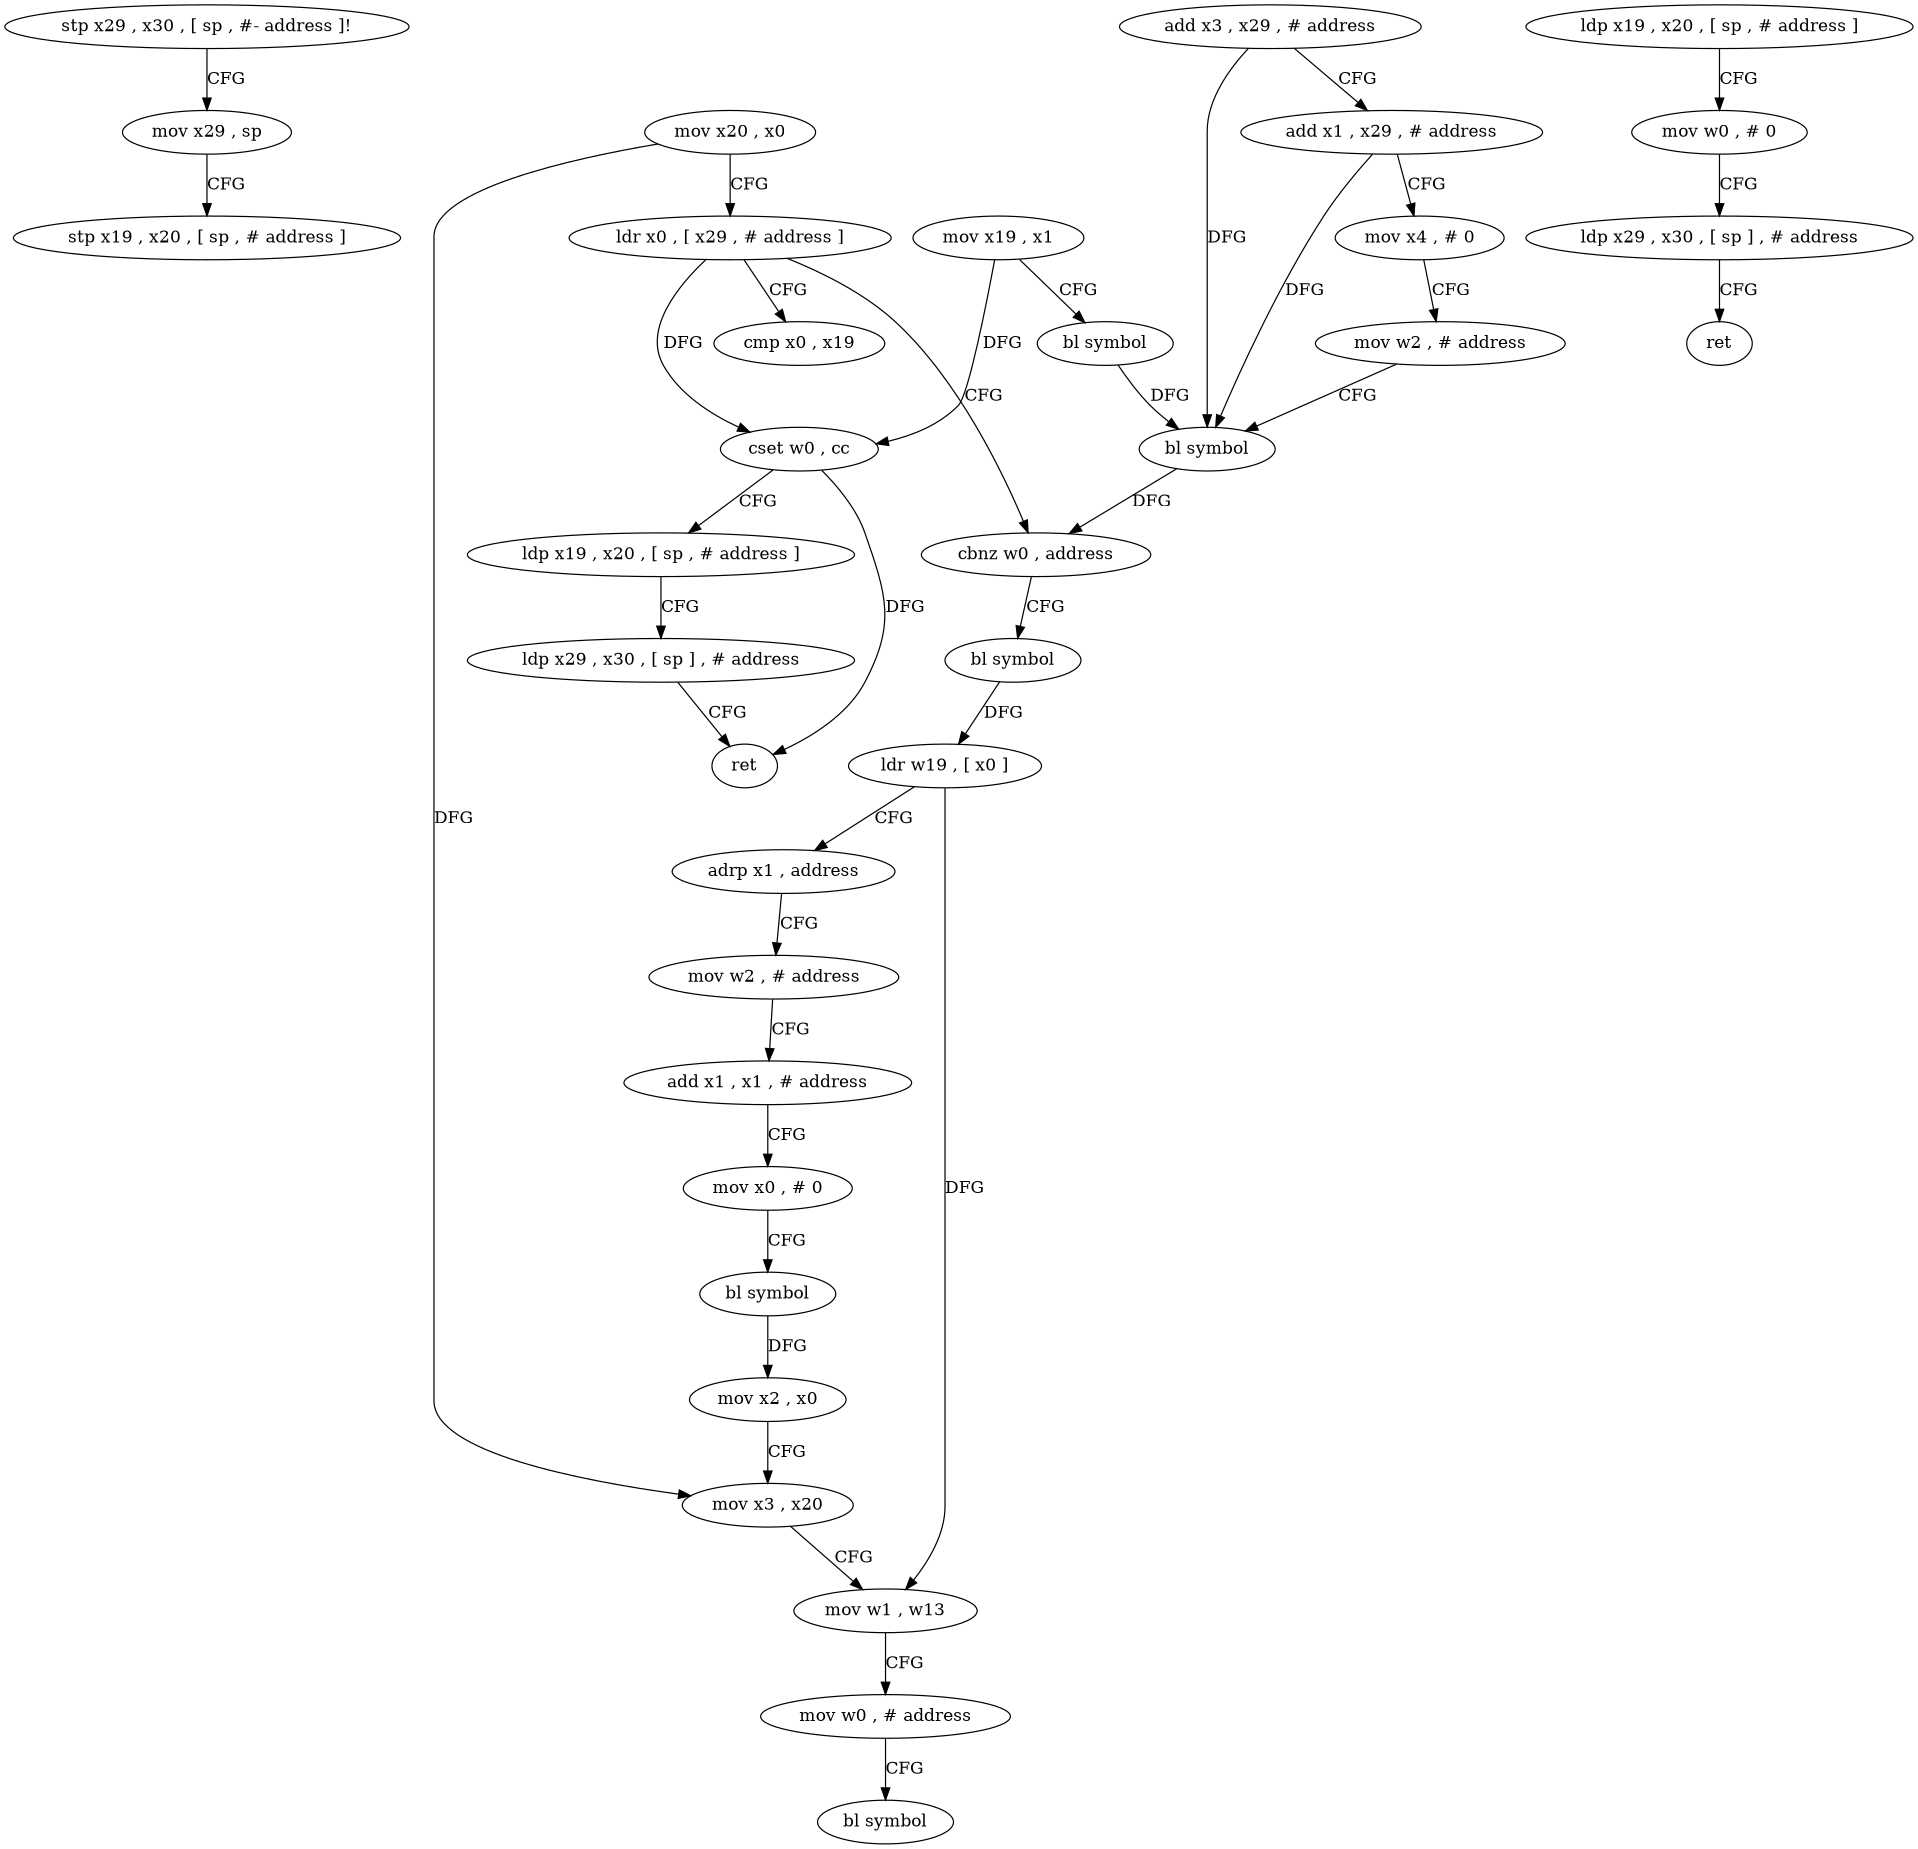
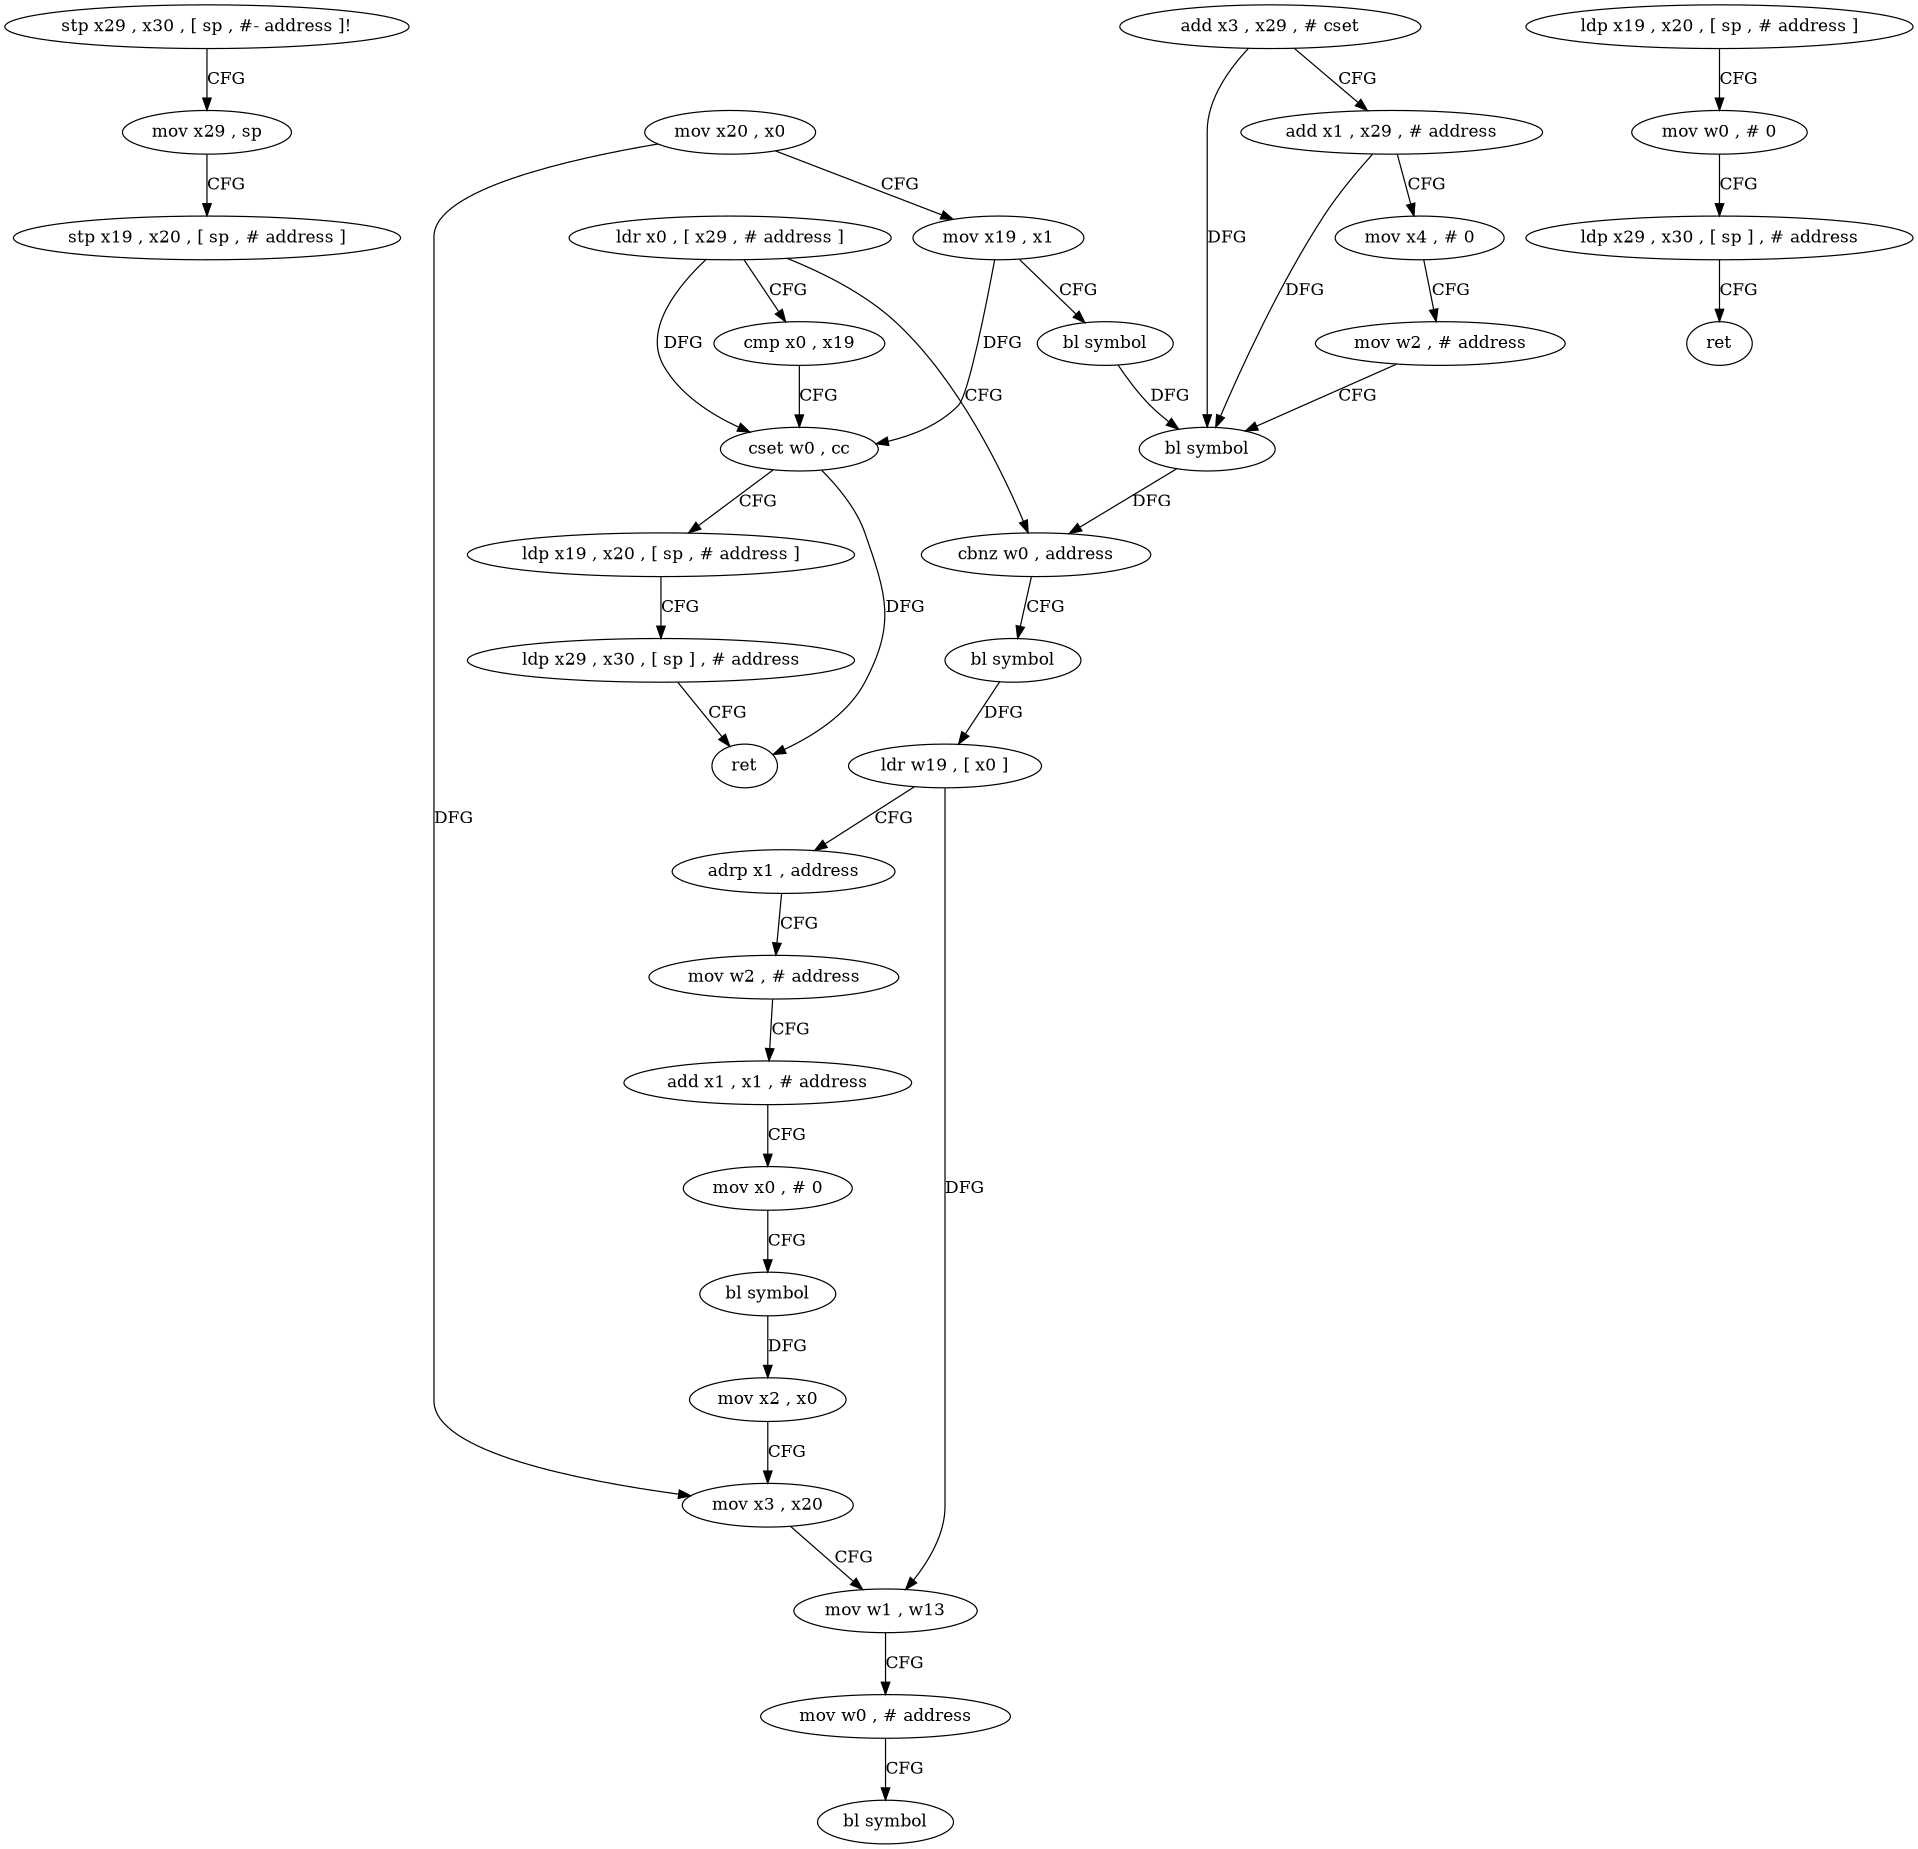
(1270, 27) -> (1270, 27)
(730, 179) -> (859, 183)
none -> (799, 390)
